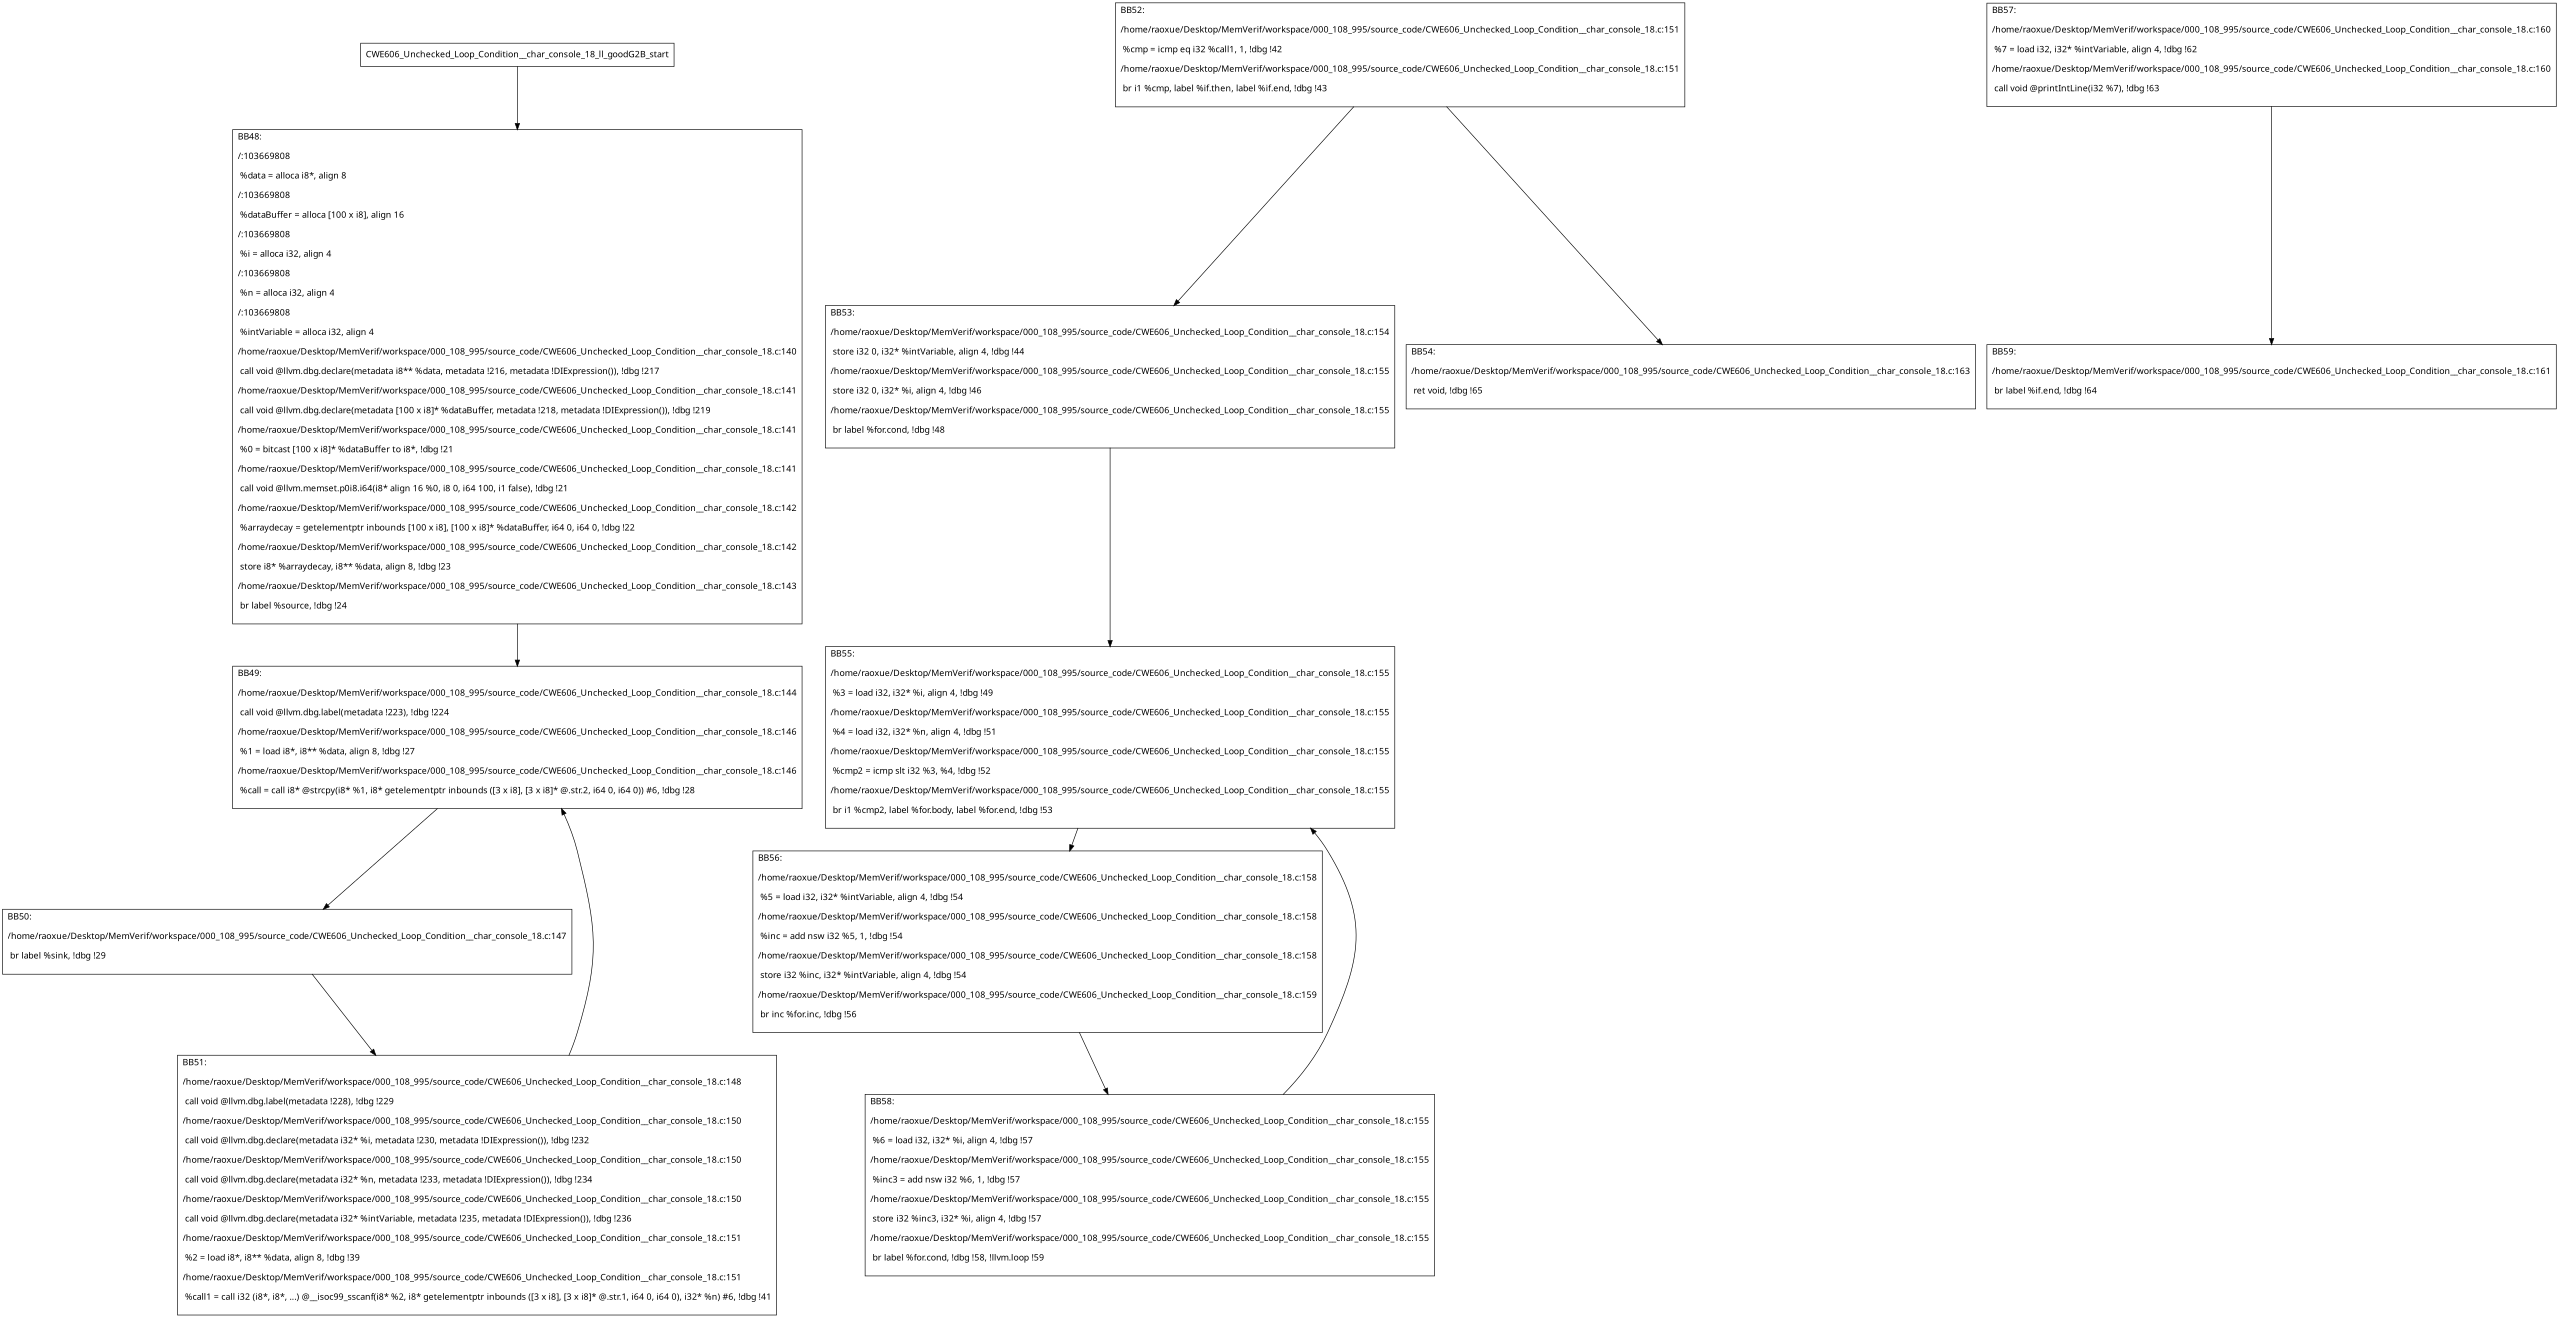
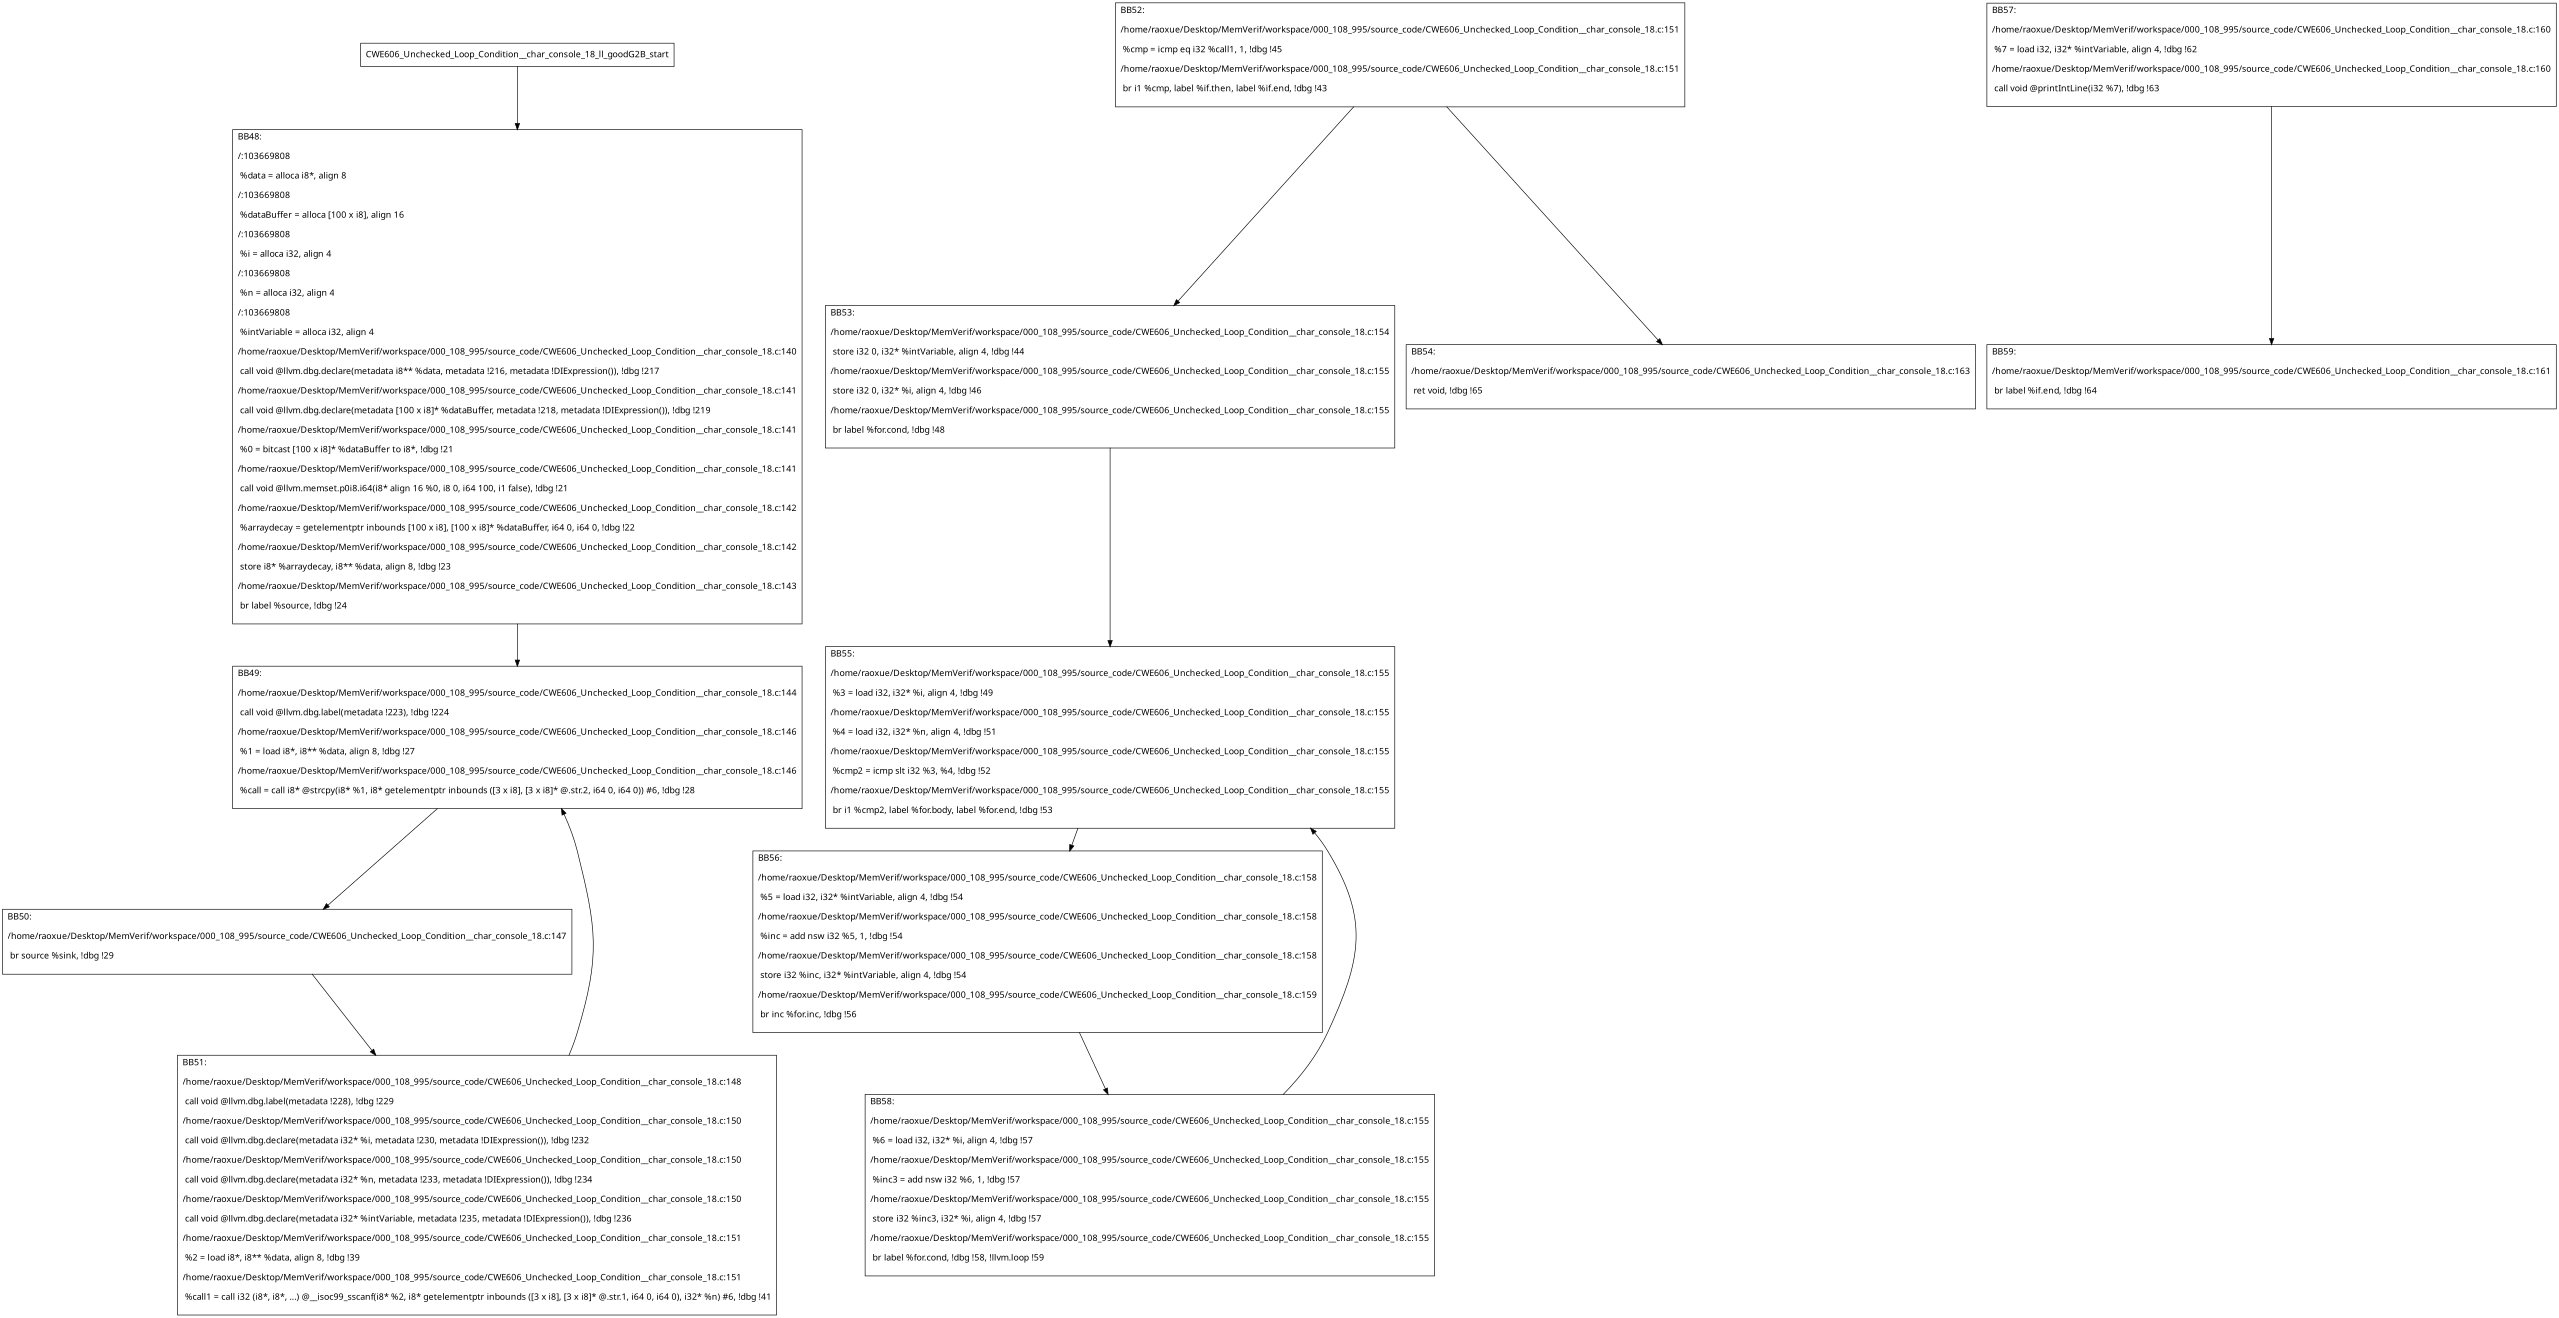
(1202, 49) -> (1202, 49)
(57, 956) -> (61, 956)
